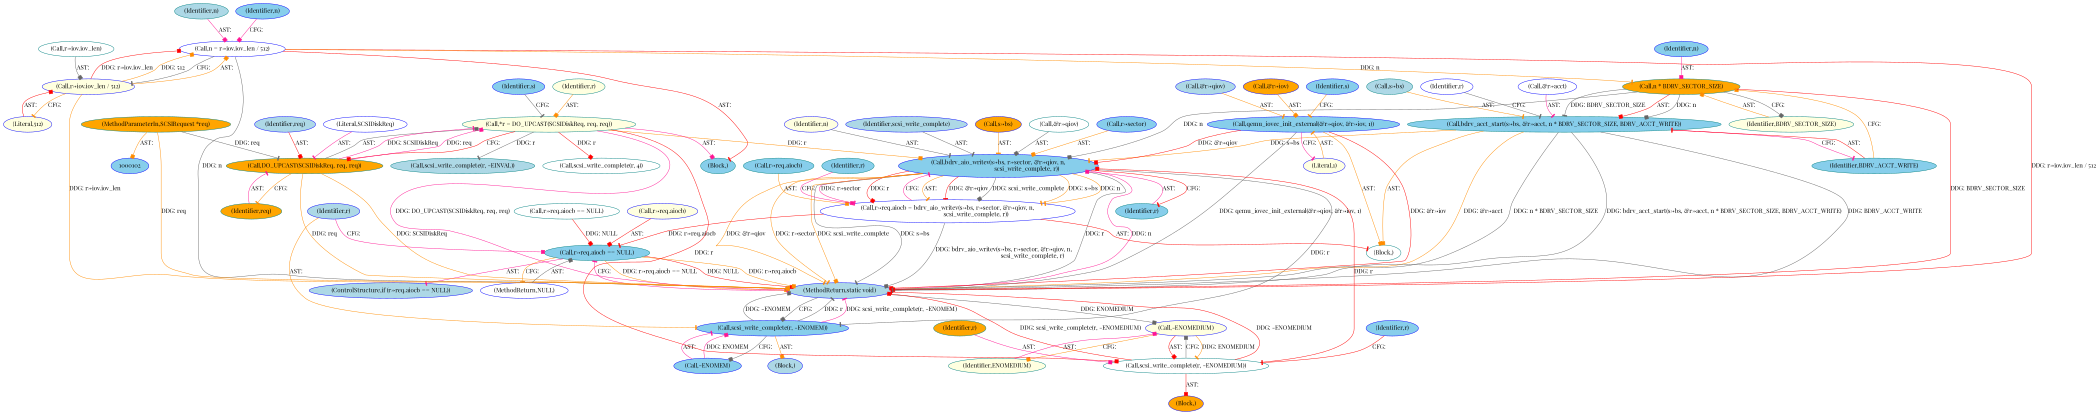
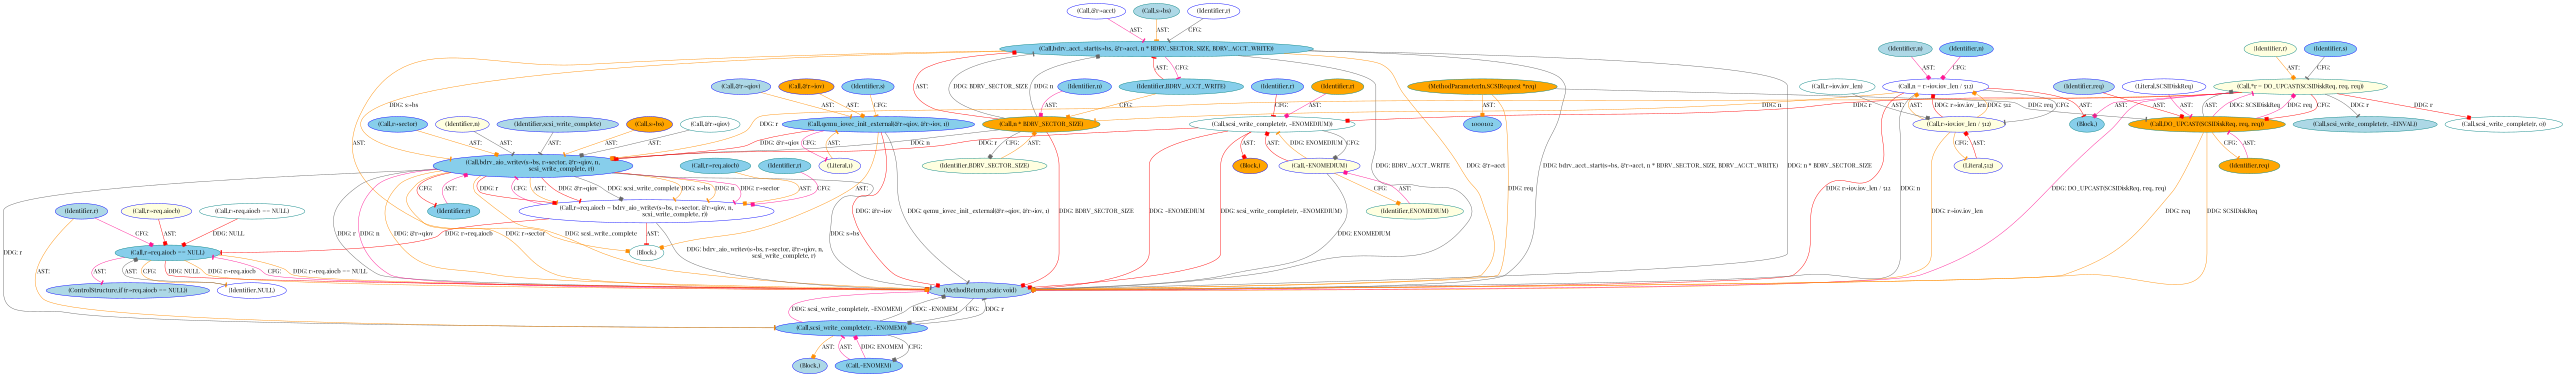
(601, 166) -> (2504, 124)
(524, 291) -> (252, 291)
(1019, 306) -> (1235, 273)
